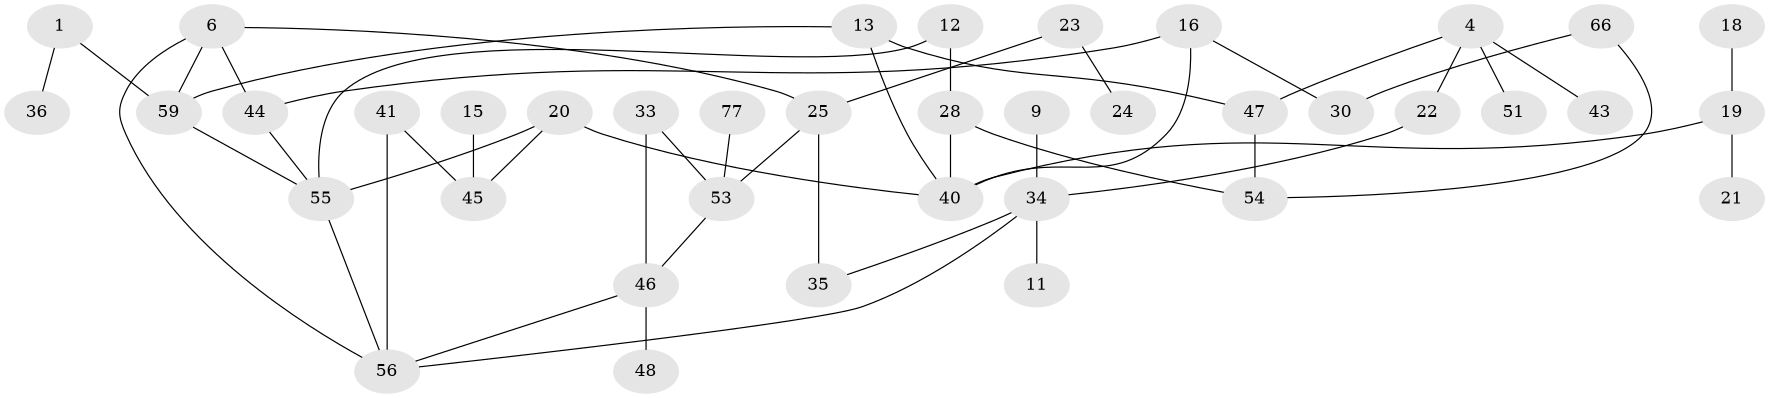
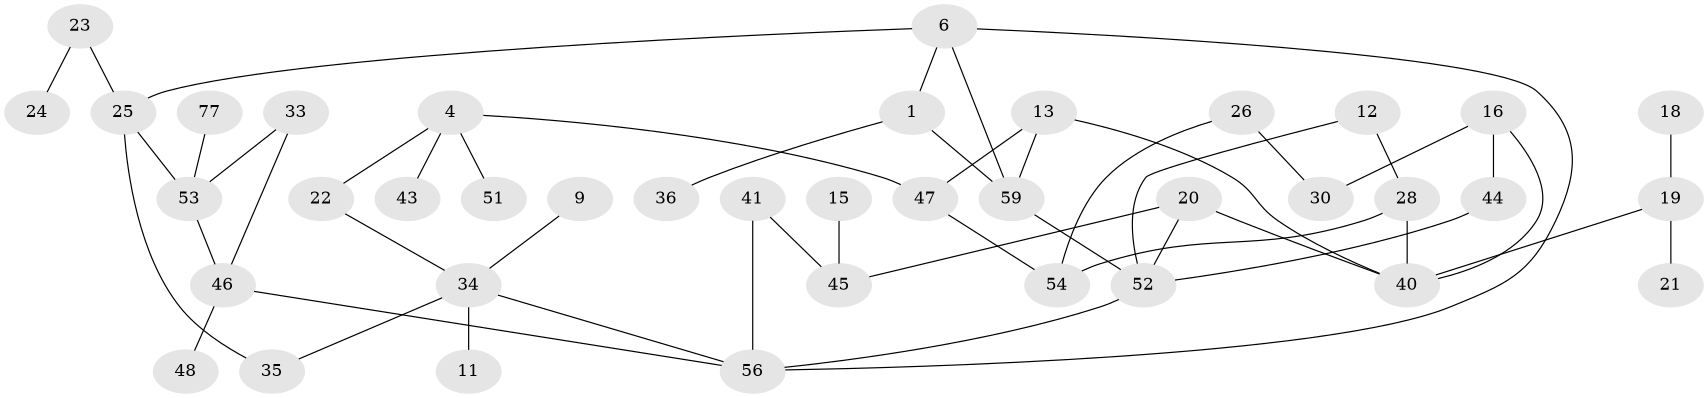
(1601, 26) -> (1242, 113)
(234, 70) -> (928, 69)
(321, 199) -> (1143, 285)
